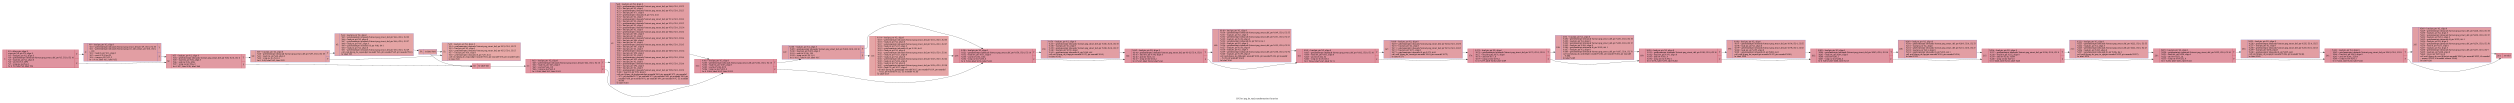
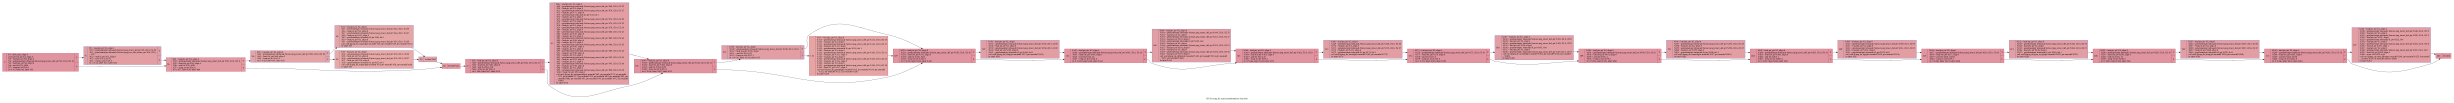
(439, 52) -> (415, 59)
